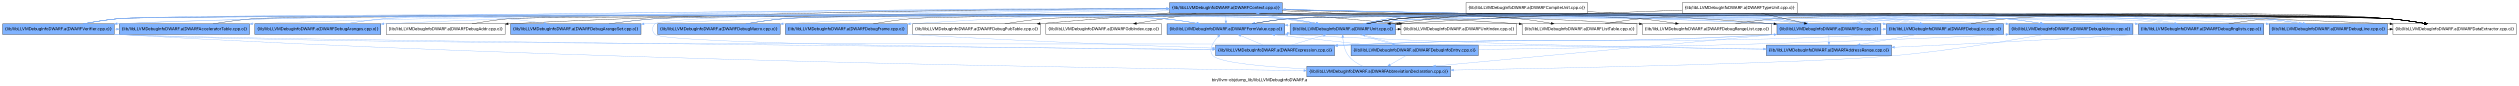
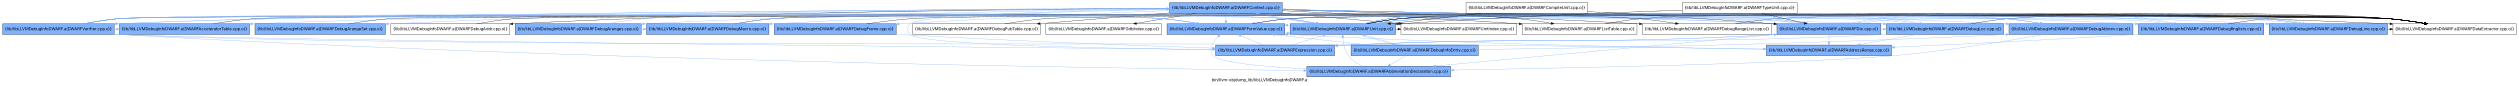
(445, 16) -> (642, 29)
